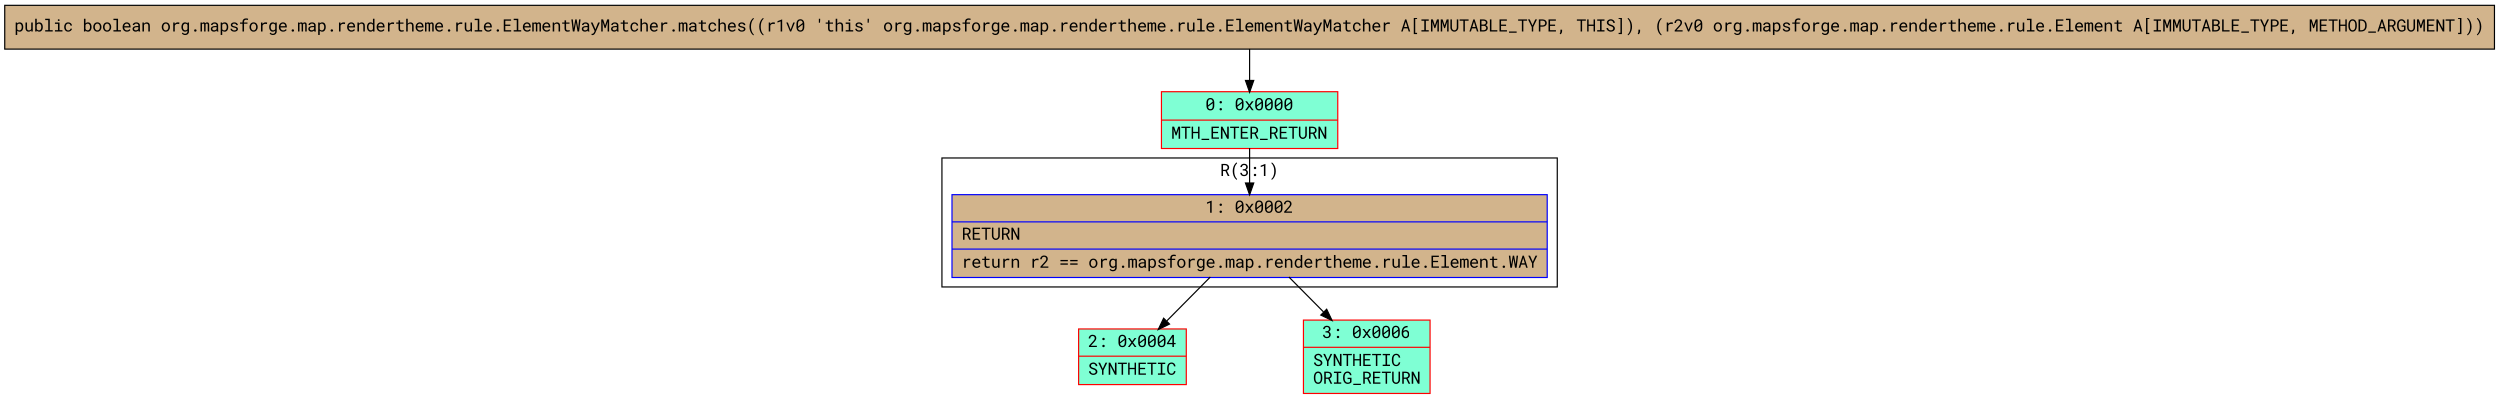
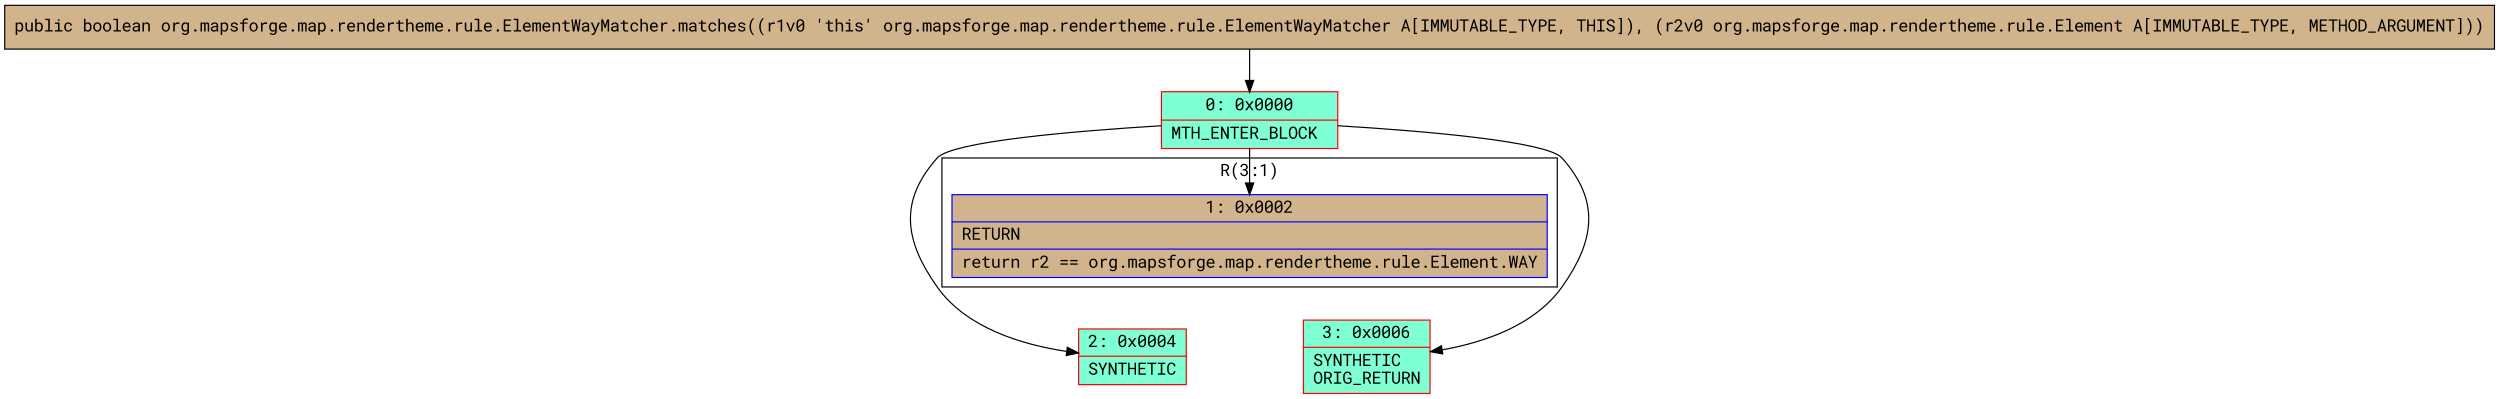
(1250, 134) -> (1244, 134)
(1306, 294) -> (1577, 180)
(1189, 299) -> (920, 184)
